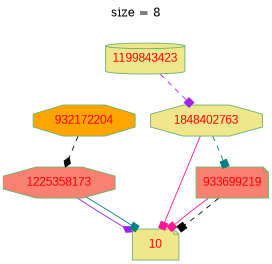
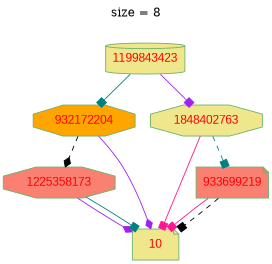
none -> (118, 87)
(173, 87) -> (173, 87)
none -> (127, 175)
